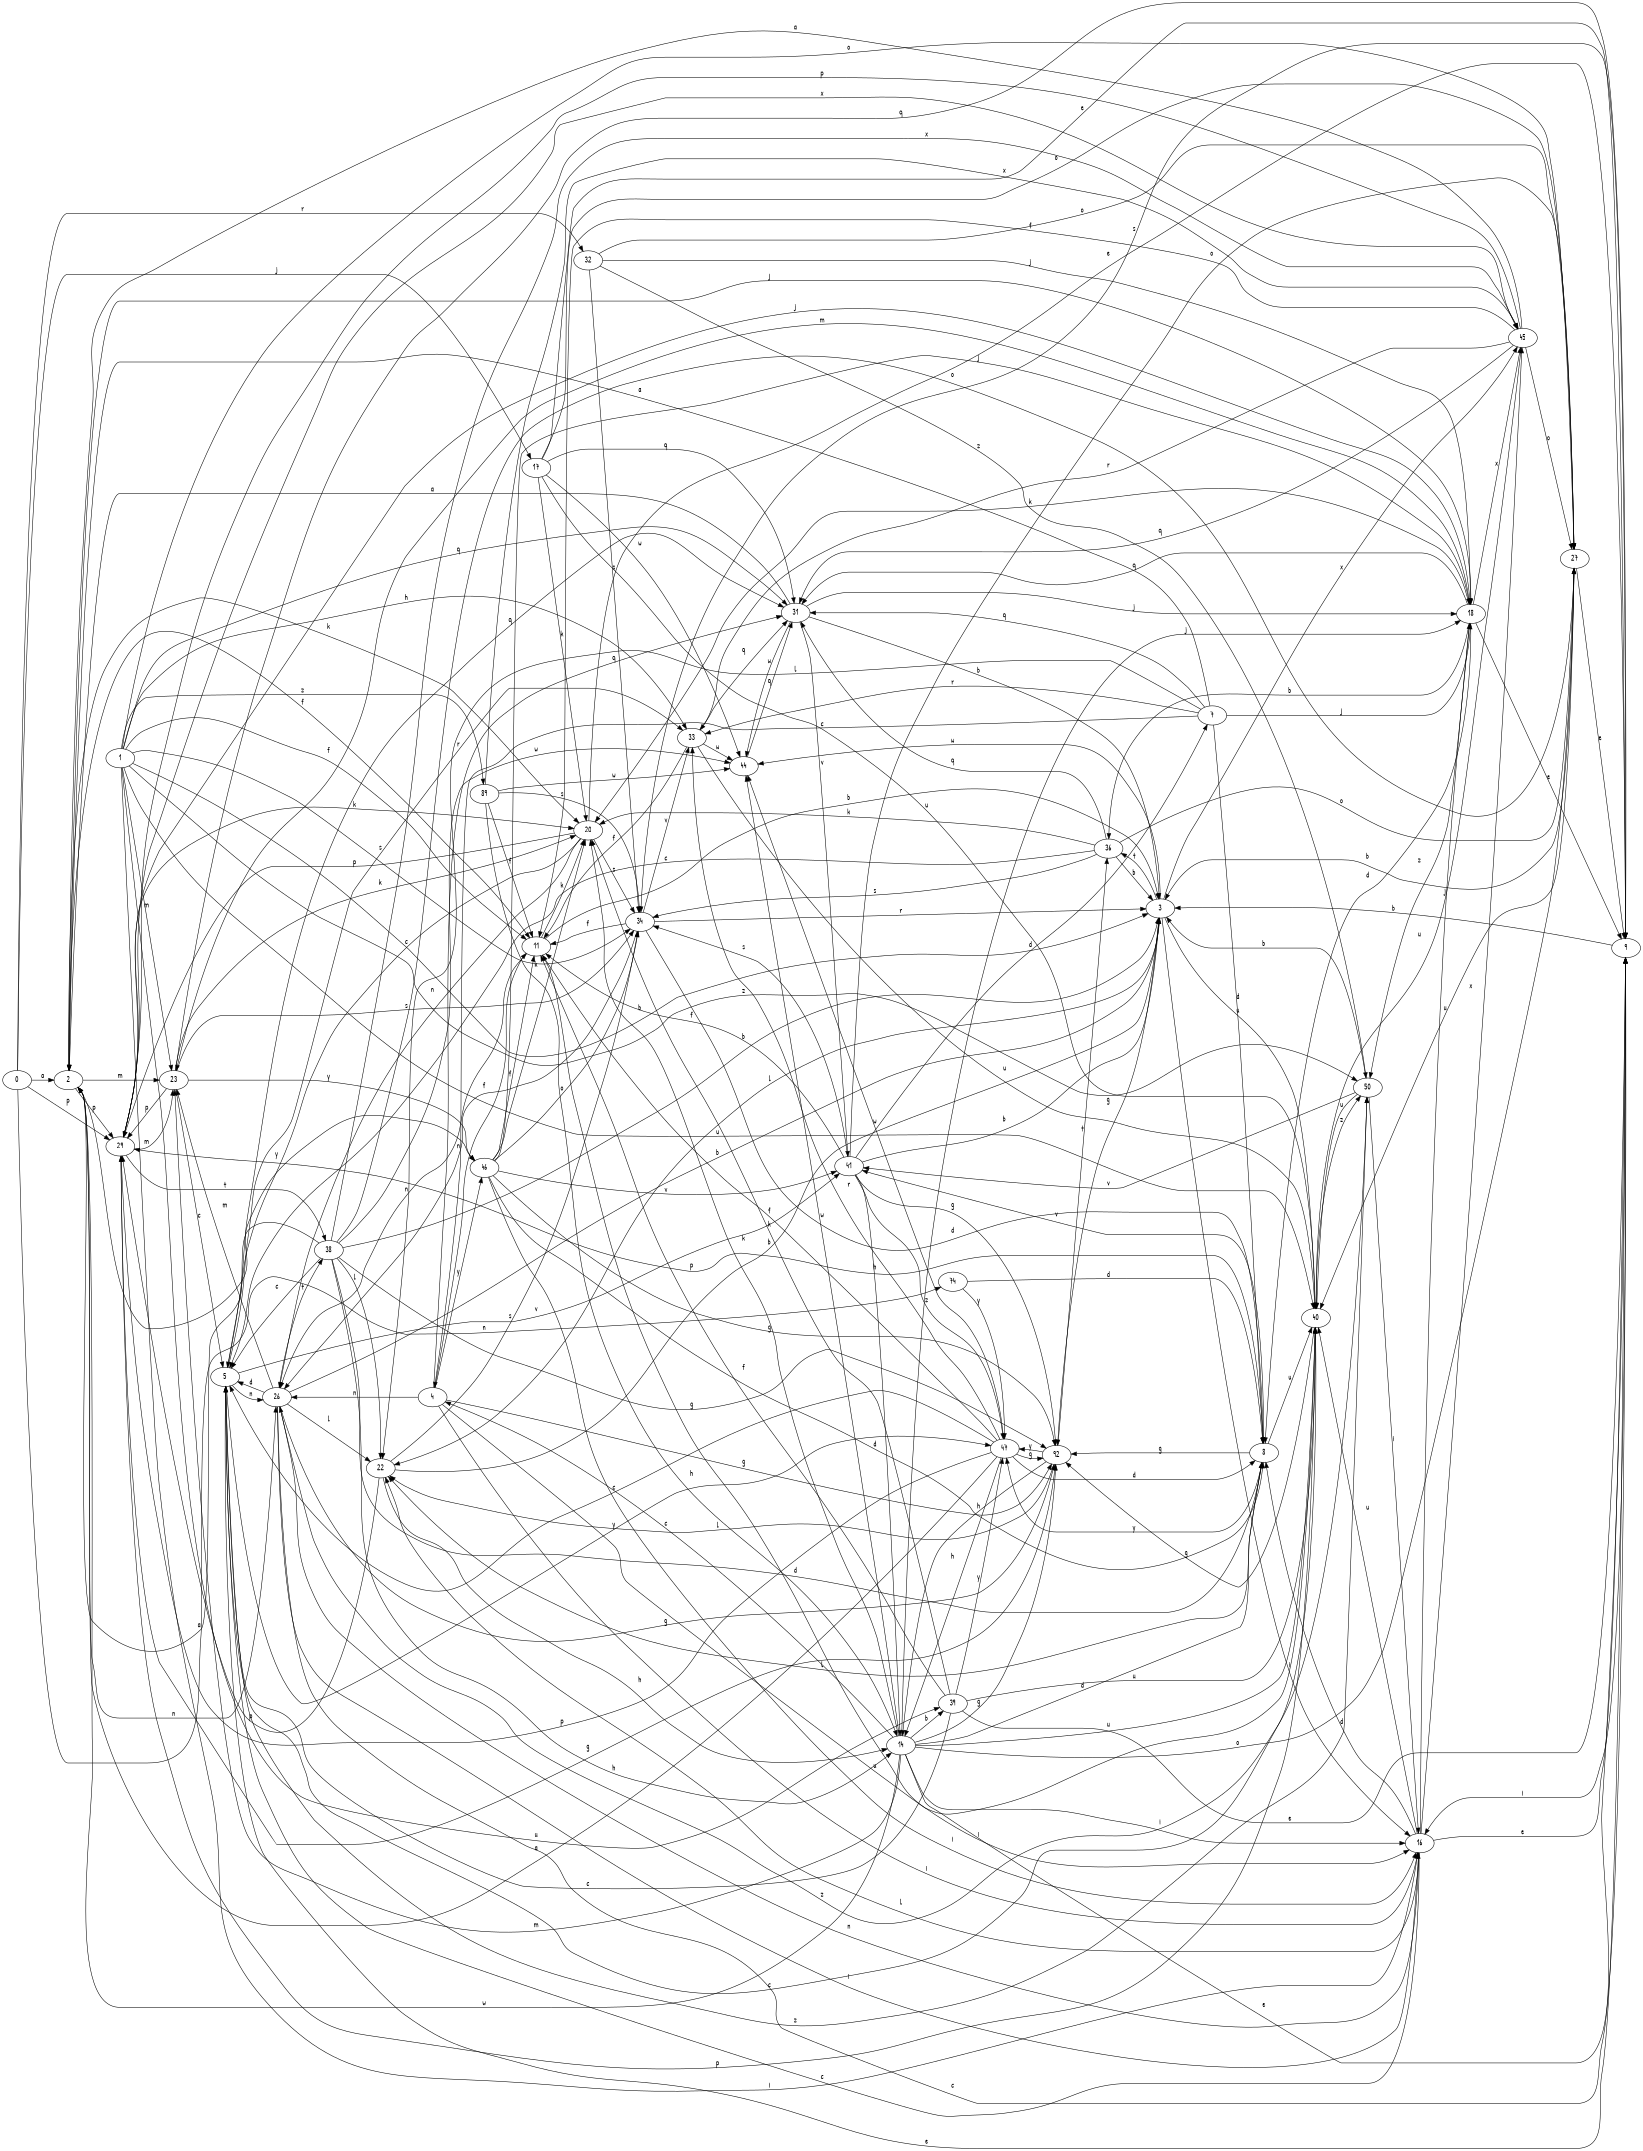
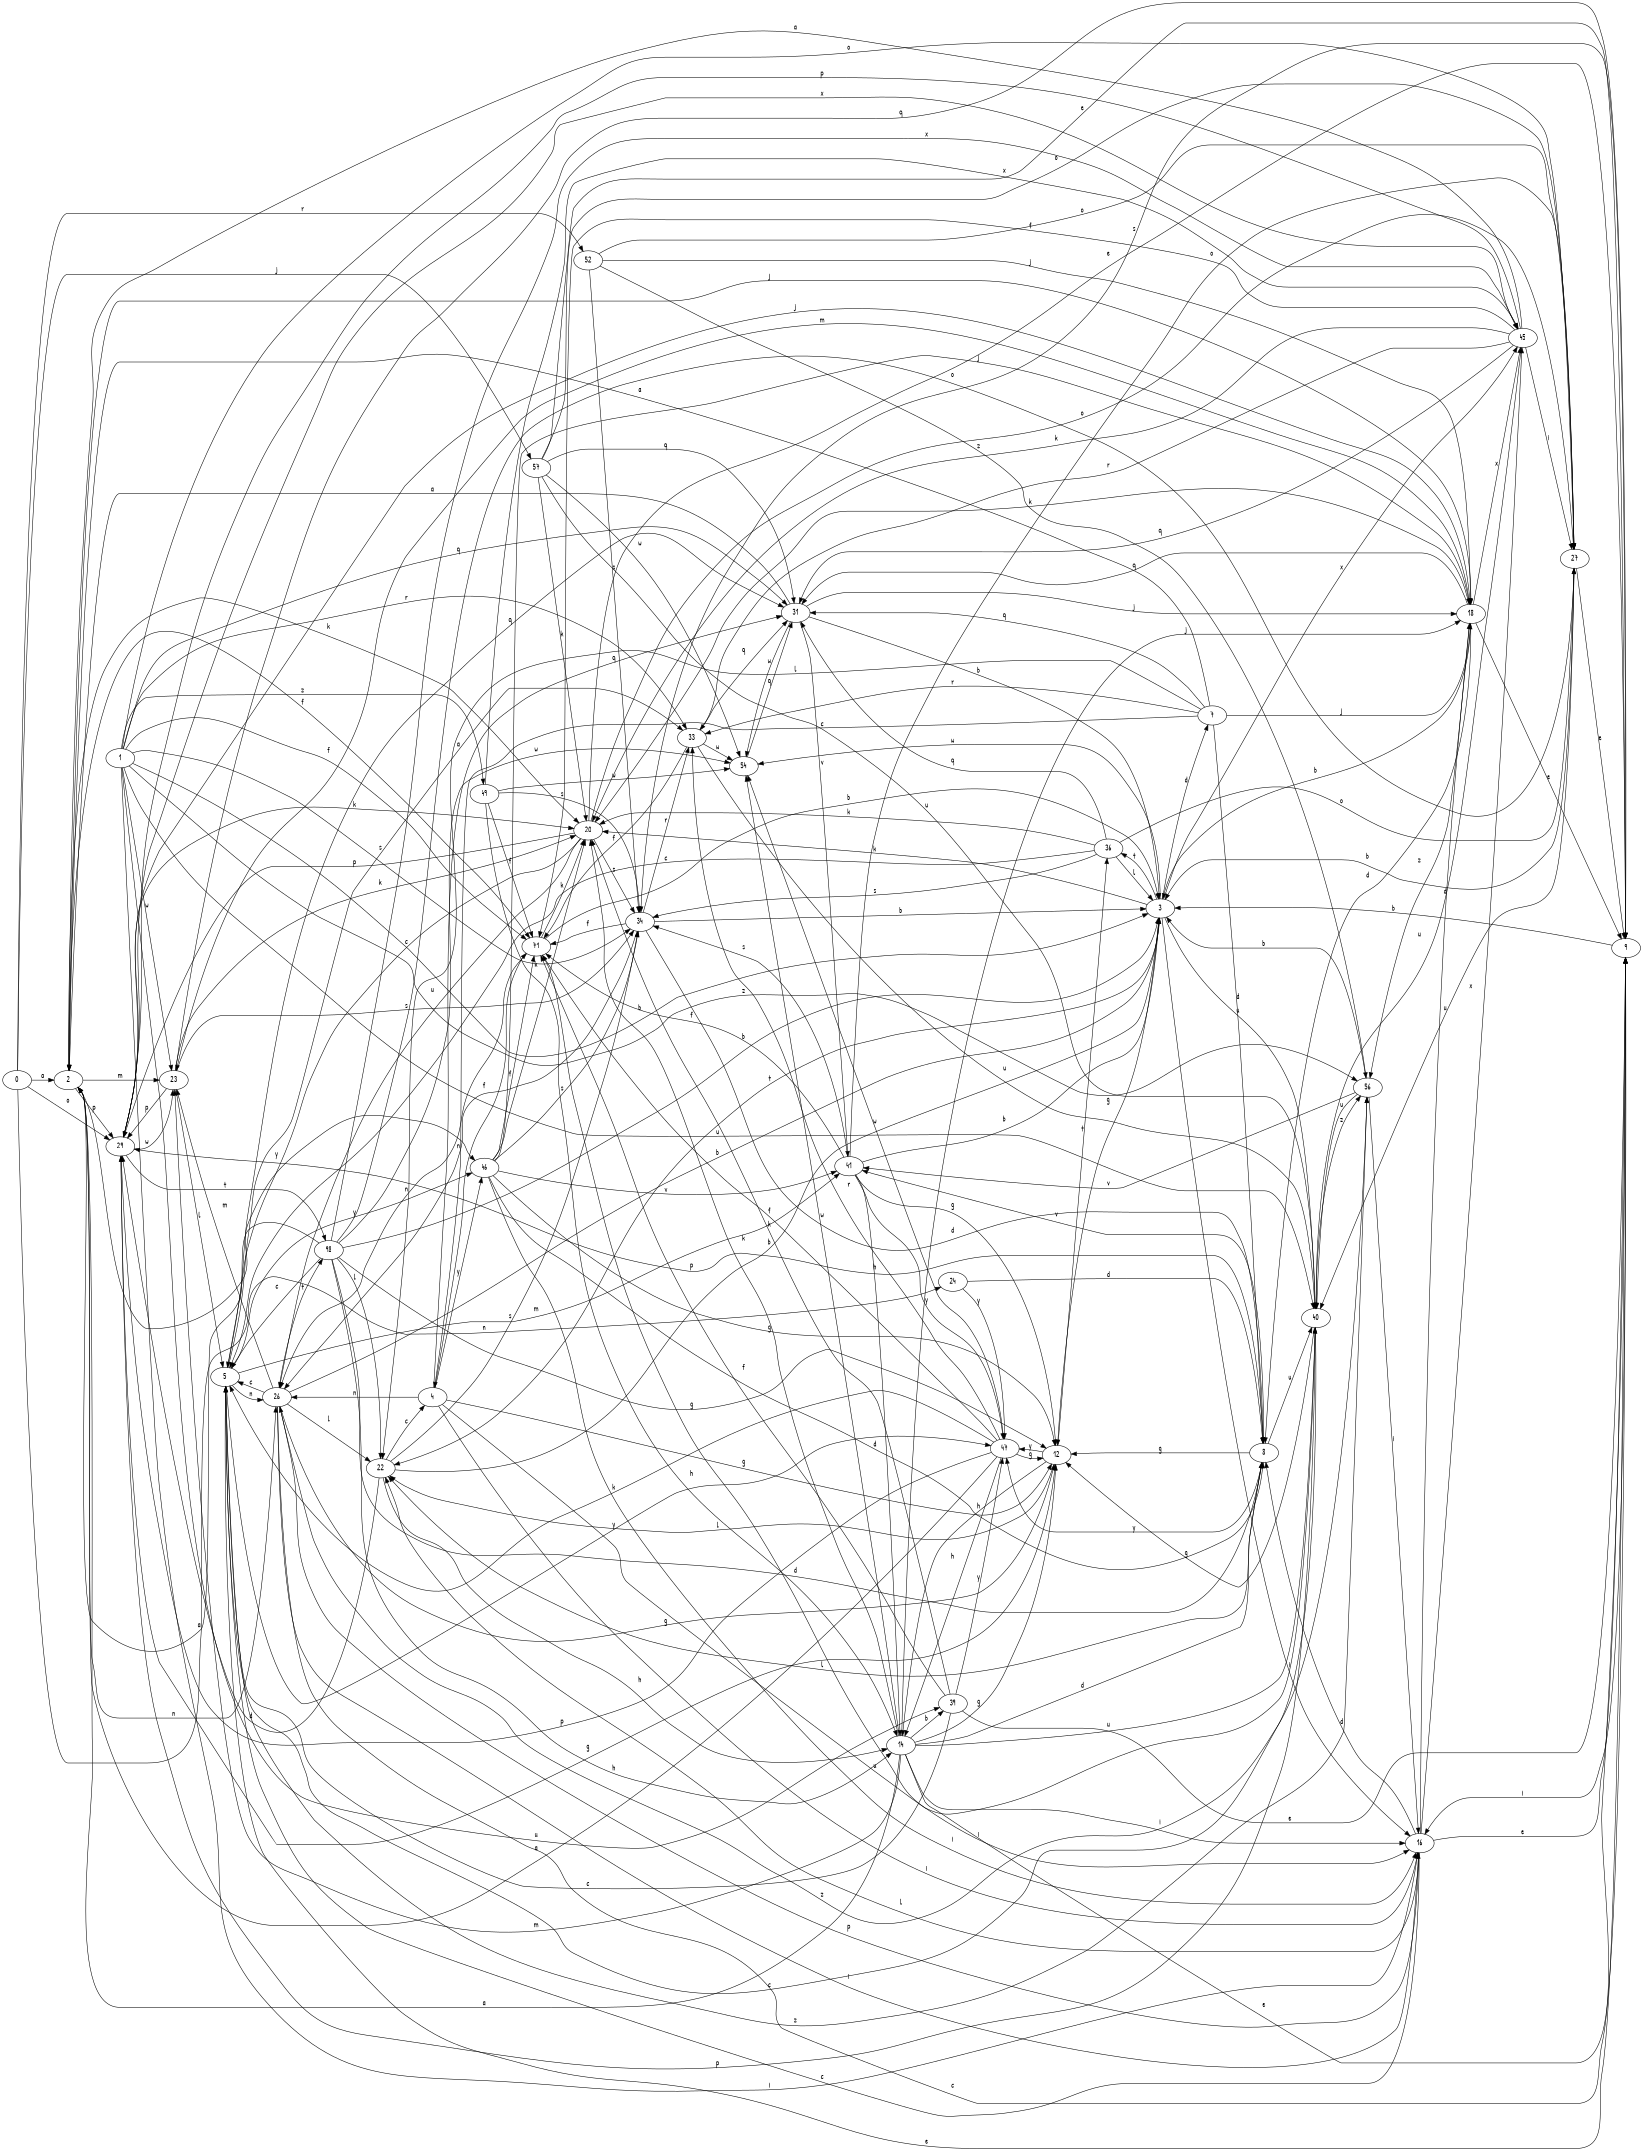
(588, 260) -> (588, 260)
(1549, 438) -> (1549, 438)
none -> (1011, 452)
(536, 468) -> (536, 468)
(407, 598) -> (407, 598)
(1279, 695) -> (1336, 773)
(459, 745) -> (459, 745)
(744, 766) -> (744, 766)
(484, 794) -> (484, 794)
(666, 821) -> (666, 821)
none -> (880, 854)
(1134, 873) -> (1134, 873)
(1445, 892) -> (1445, 892)
(147, 906) -> (147, 906)
(901, 911) -> (901, 911)
(536, 946) -> (536, 946)
(1025, 956) -> (1179, 818)
(433, 990) -> (433, 990)
(770, 1079) -> (770, 1079)
(346, 1084) -> (299, 1241)
(562, 1088) -> (562, 1088)
(1368, 1088) -> (1368, 1088)
(68, 1101) -> (68, 1101)
(147, 1142) -> (147, 1142)
(199, 1216) -> (199, 1216)
(329, 1250) -> (329, 1250)
(953, 1282) -> (953, 1282)
(927, 1300) -> (927, 1300)
(536, 1309) -> (536, 1309)
(1451, 1365) -> (1134, 394)
(251, 1383) -> (251, 1383)
(1057, 1455) -> (1057, 1455)
(1130, 1480) -> none
(614, 1488) -> (614, 1488)
(689, 1547) -> (402, 1434)
(1368, 1583) -> none
(1273, 1650) -> none
(251, 1716) -> (251, 1716)
(849, 1927) -> (849, 1927)
(484, 2003) -> (484, 2003)
